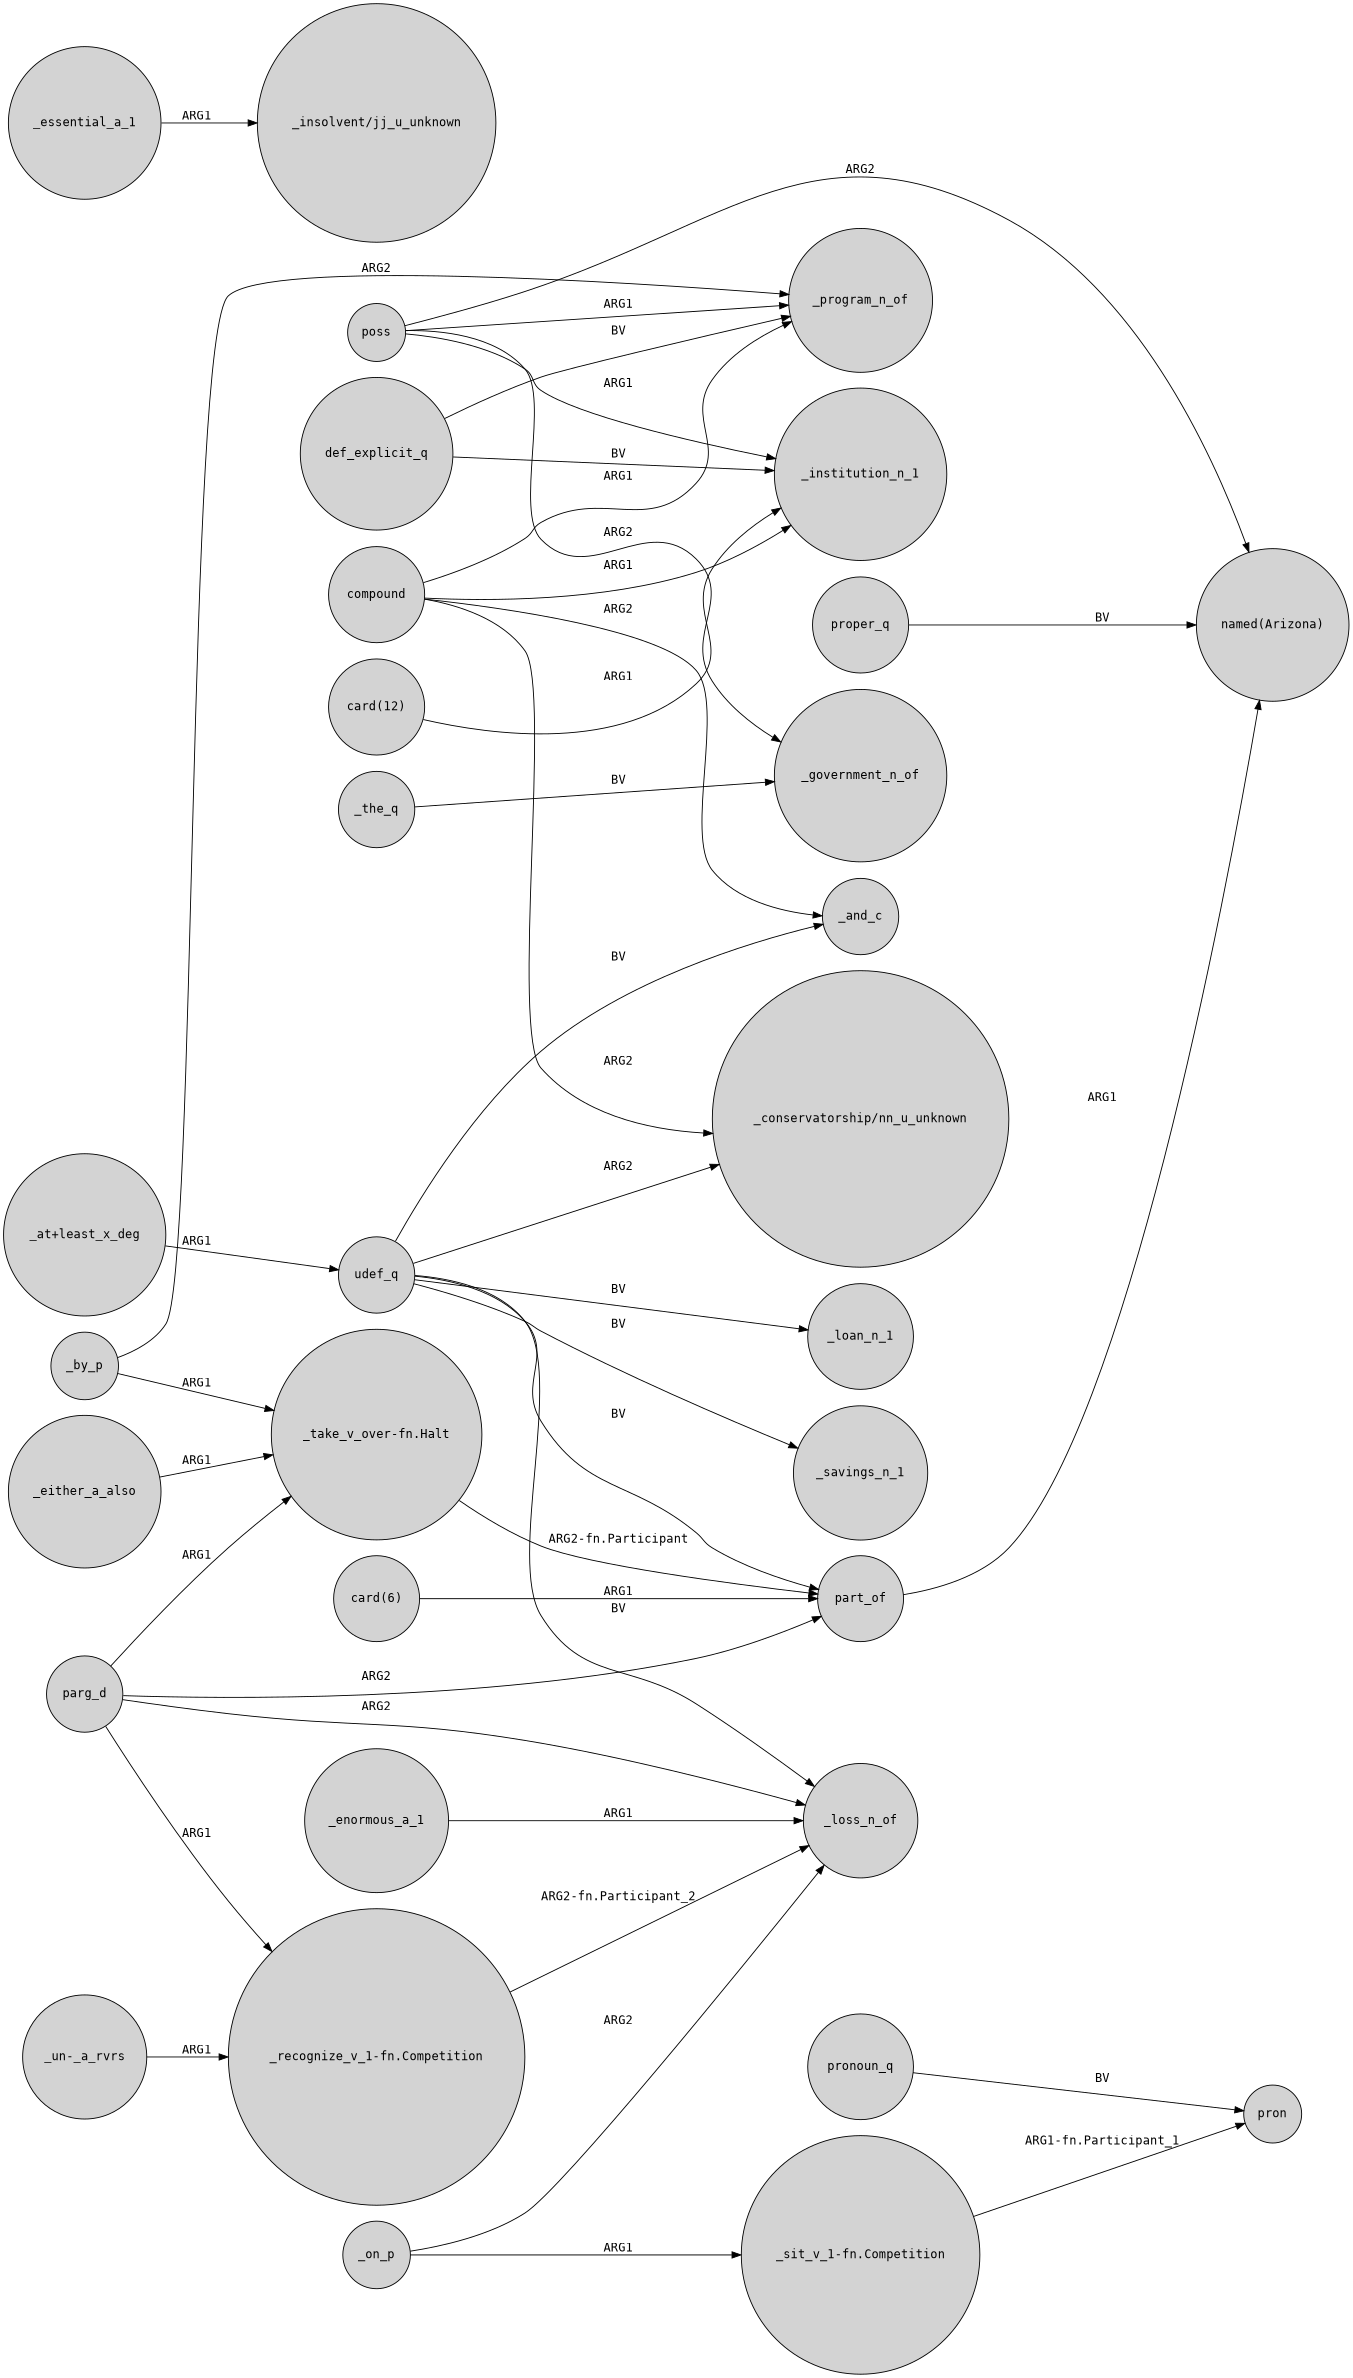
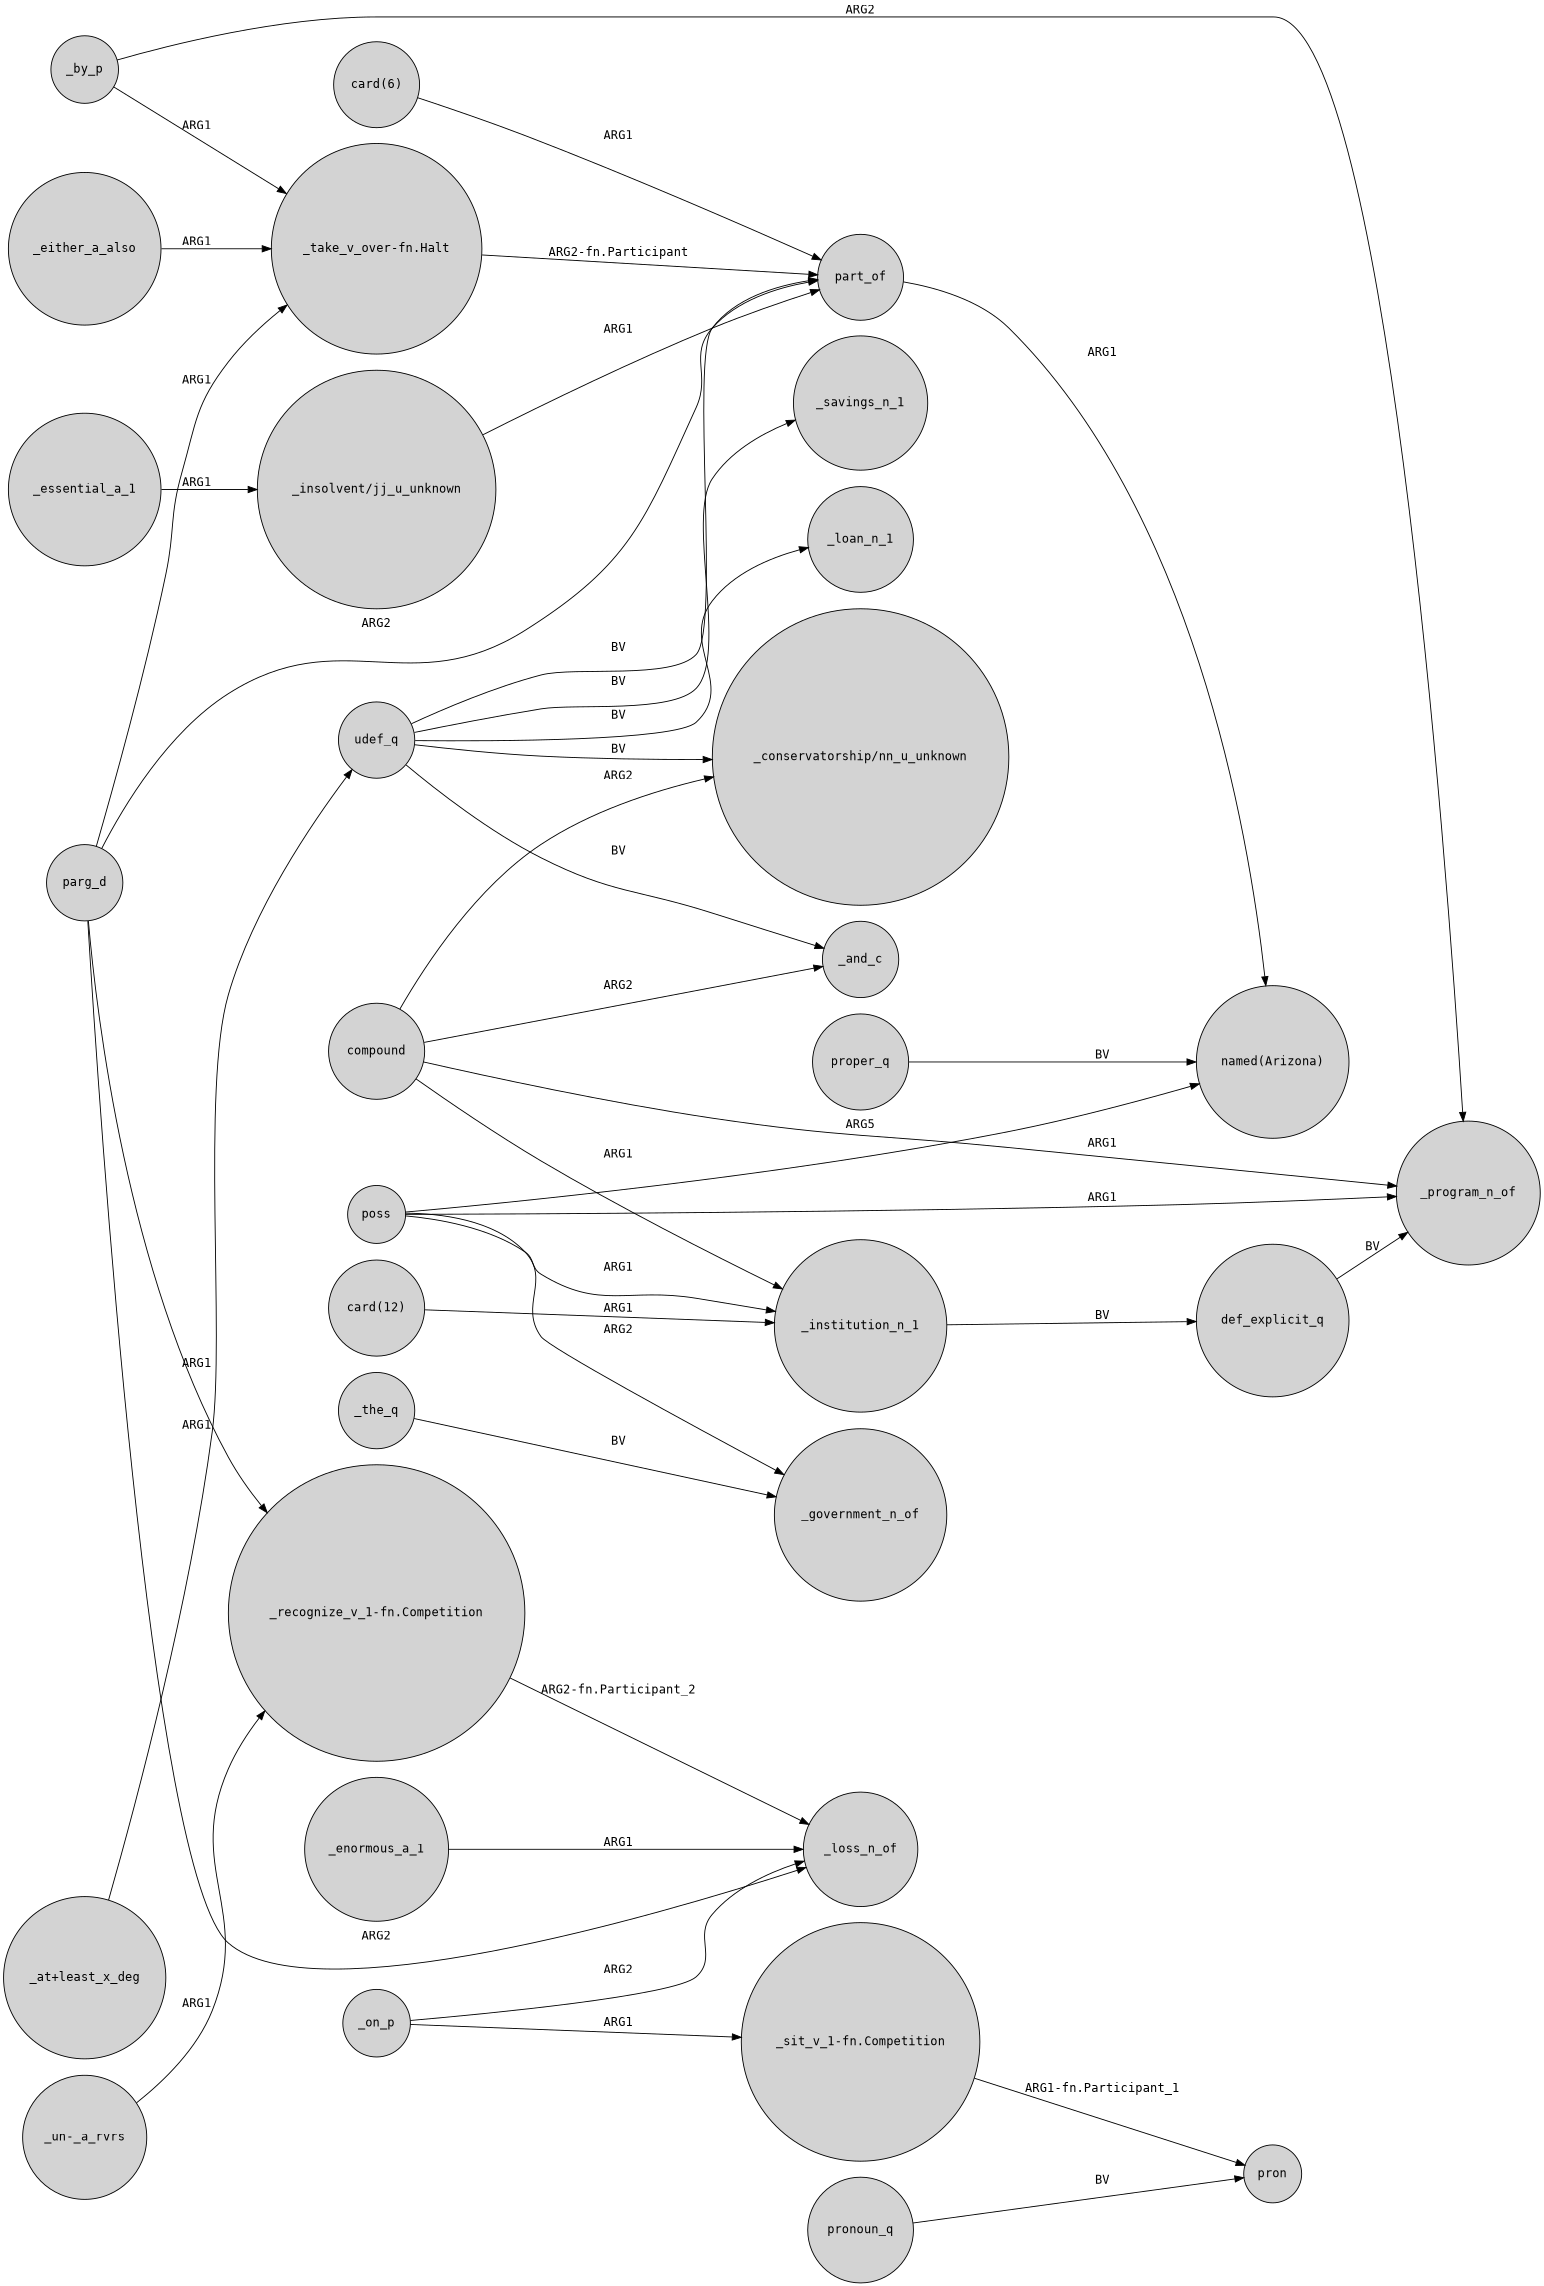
(861, 170) -> (861, 1125)
none -> (644, 357)
(609, 464) -> (1067, 1323)
(619, 1167) -> (619, 749)
(530, 1565) -> none
